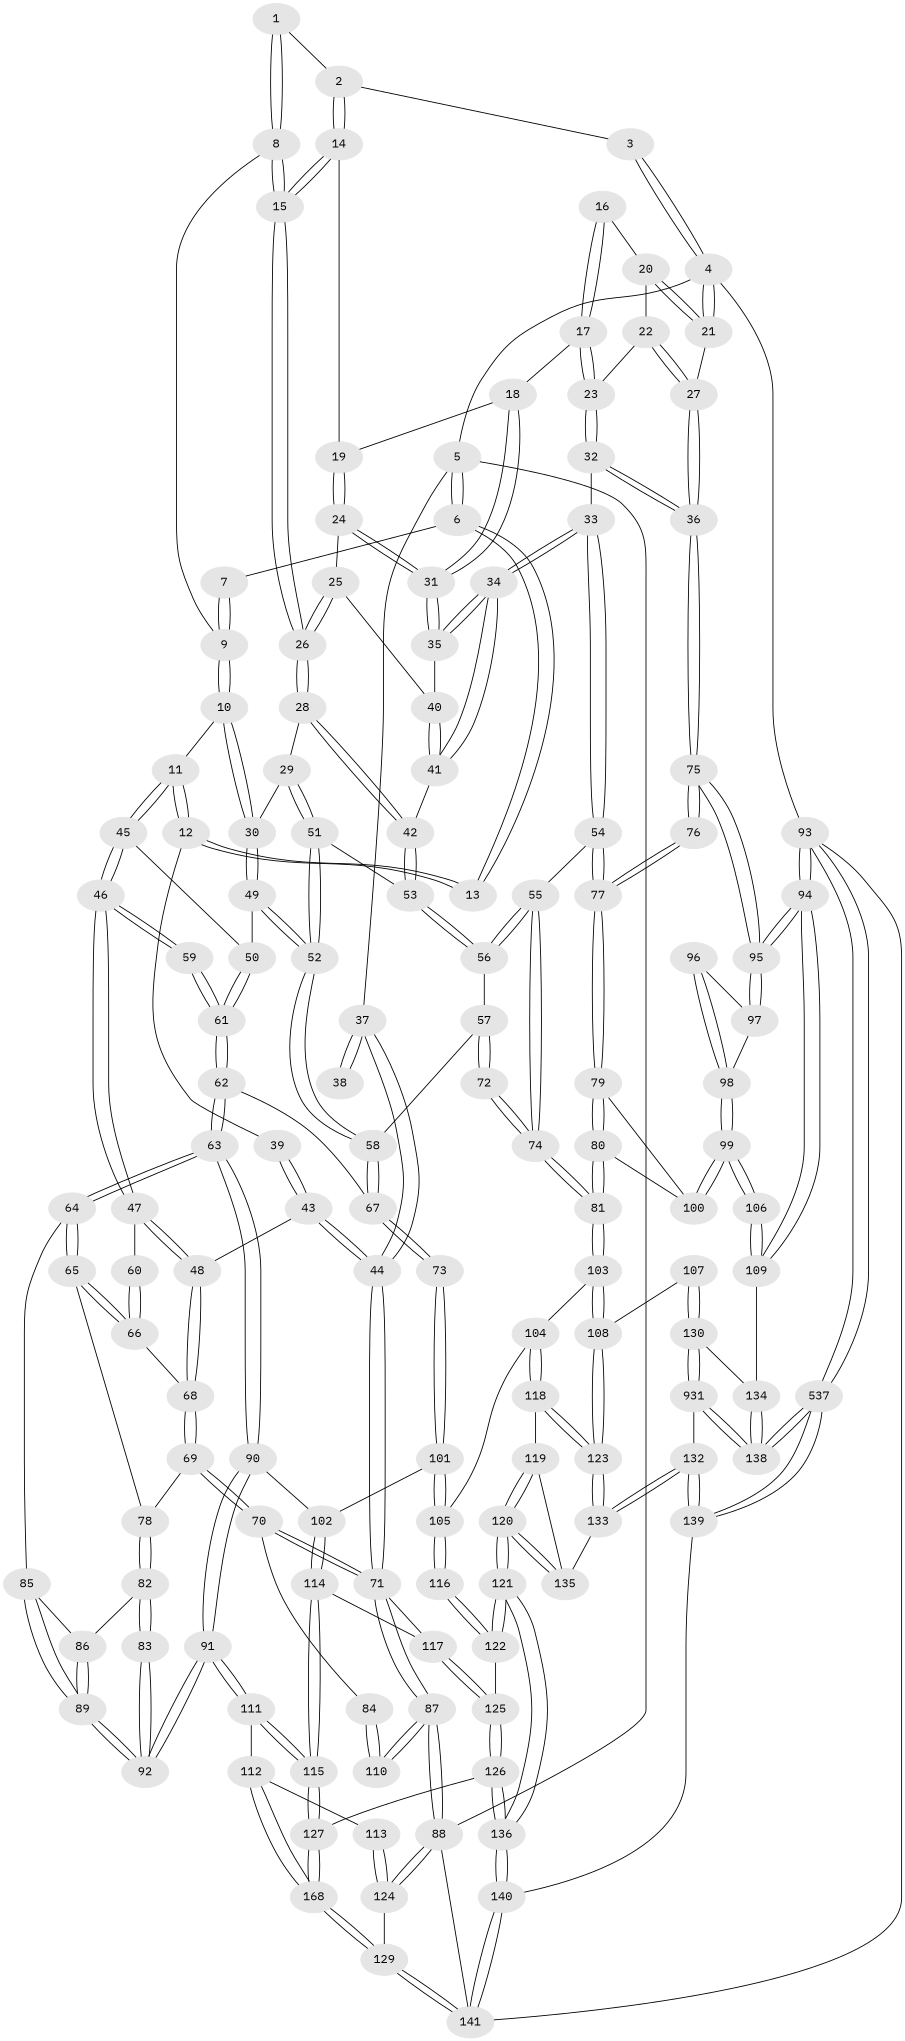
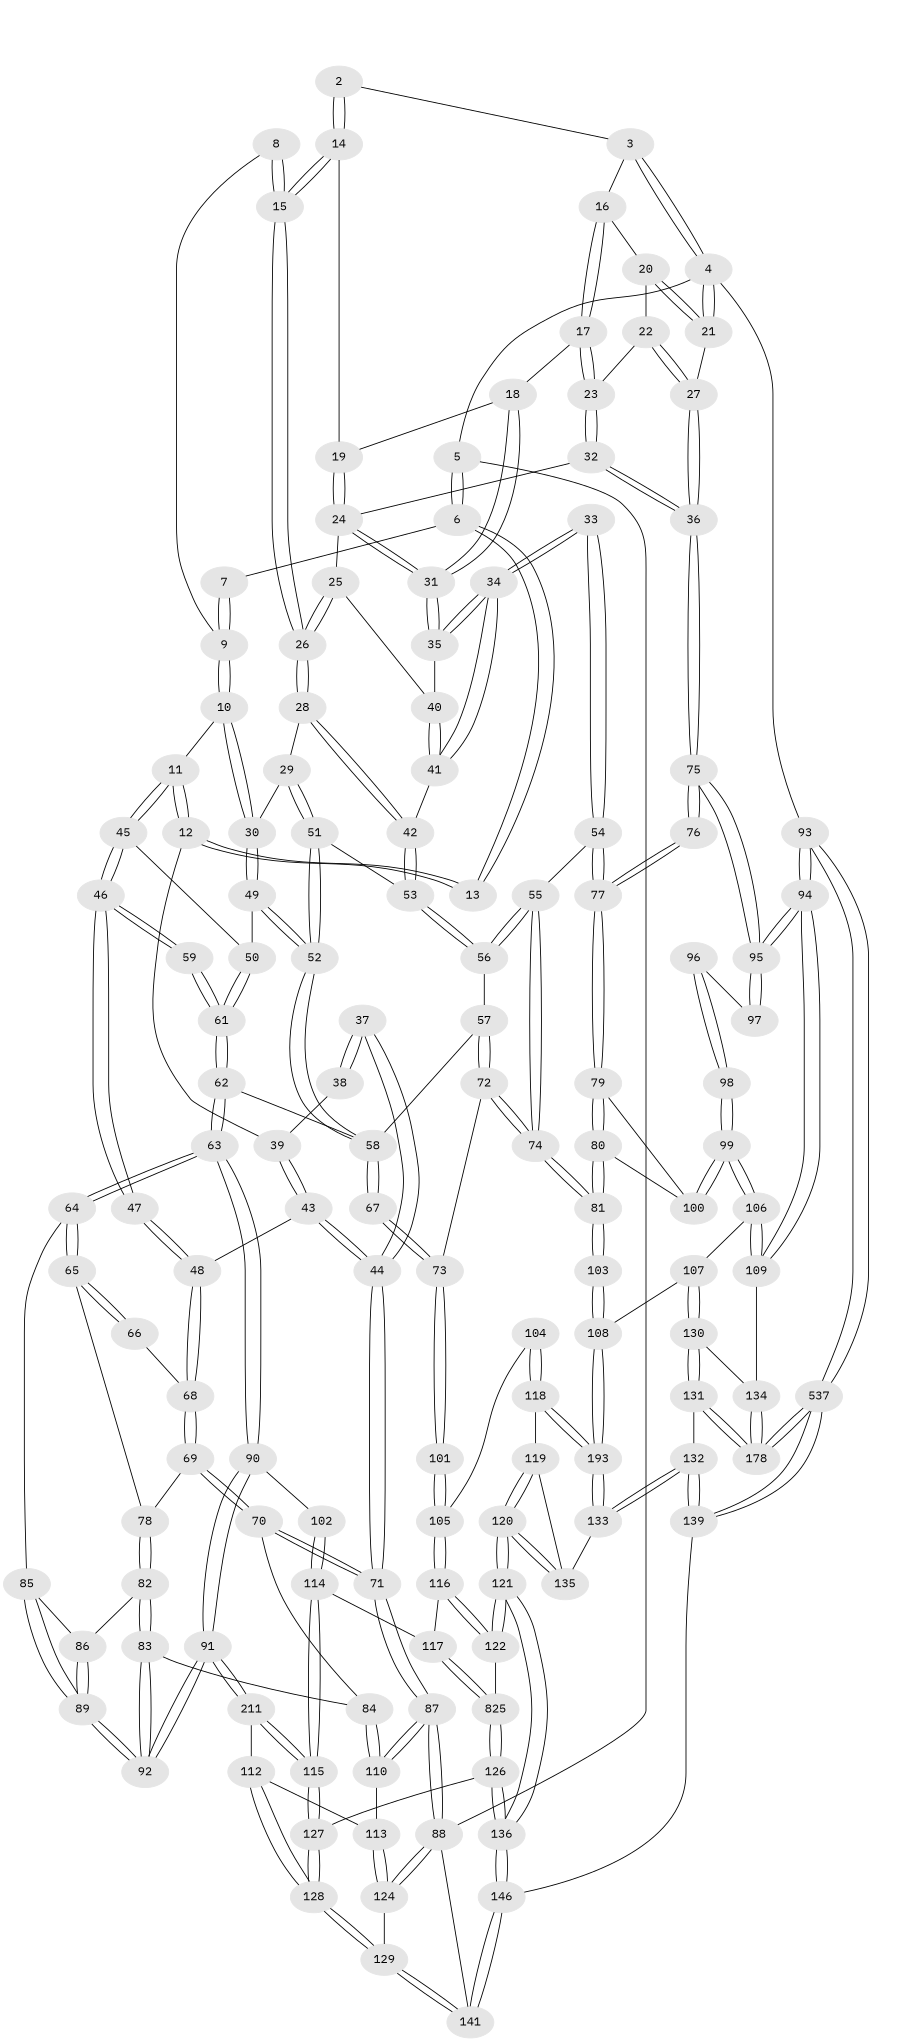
(276, 19) -> none
none -> (616, 176)
(591, 494) -> (470, 487)
(383, 731) -> none
(741, 1052) -> none
none -> (315, 1108)
(311, 1133) -> (297, 1114)
none -> (462, 1177)
none -> (725, 1240)
(135, 1271) -> none
(567, 1302) -> none
(694, 1396) -> (694, 1396)
(598, 1459) -> (598, 1459)
(756, 1459) -> (756, 1459)
(379, 1491) -> none
(902, 1576) -> none
(405, 1615) -> (436, 1616)
none -> (254, 1685)
(251, 1709) -> (251, 1709)
(496, 1709) -> (496, 1709)
none -> (376, 1802)
(314, 1897) -> (314, 1897)
(502, 1897) -> (502, 1897)
